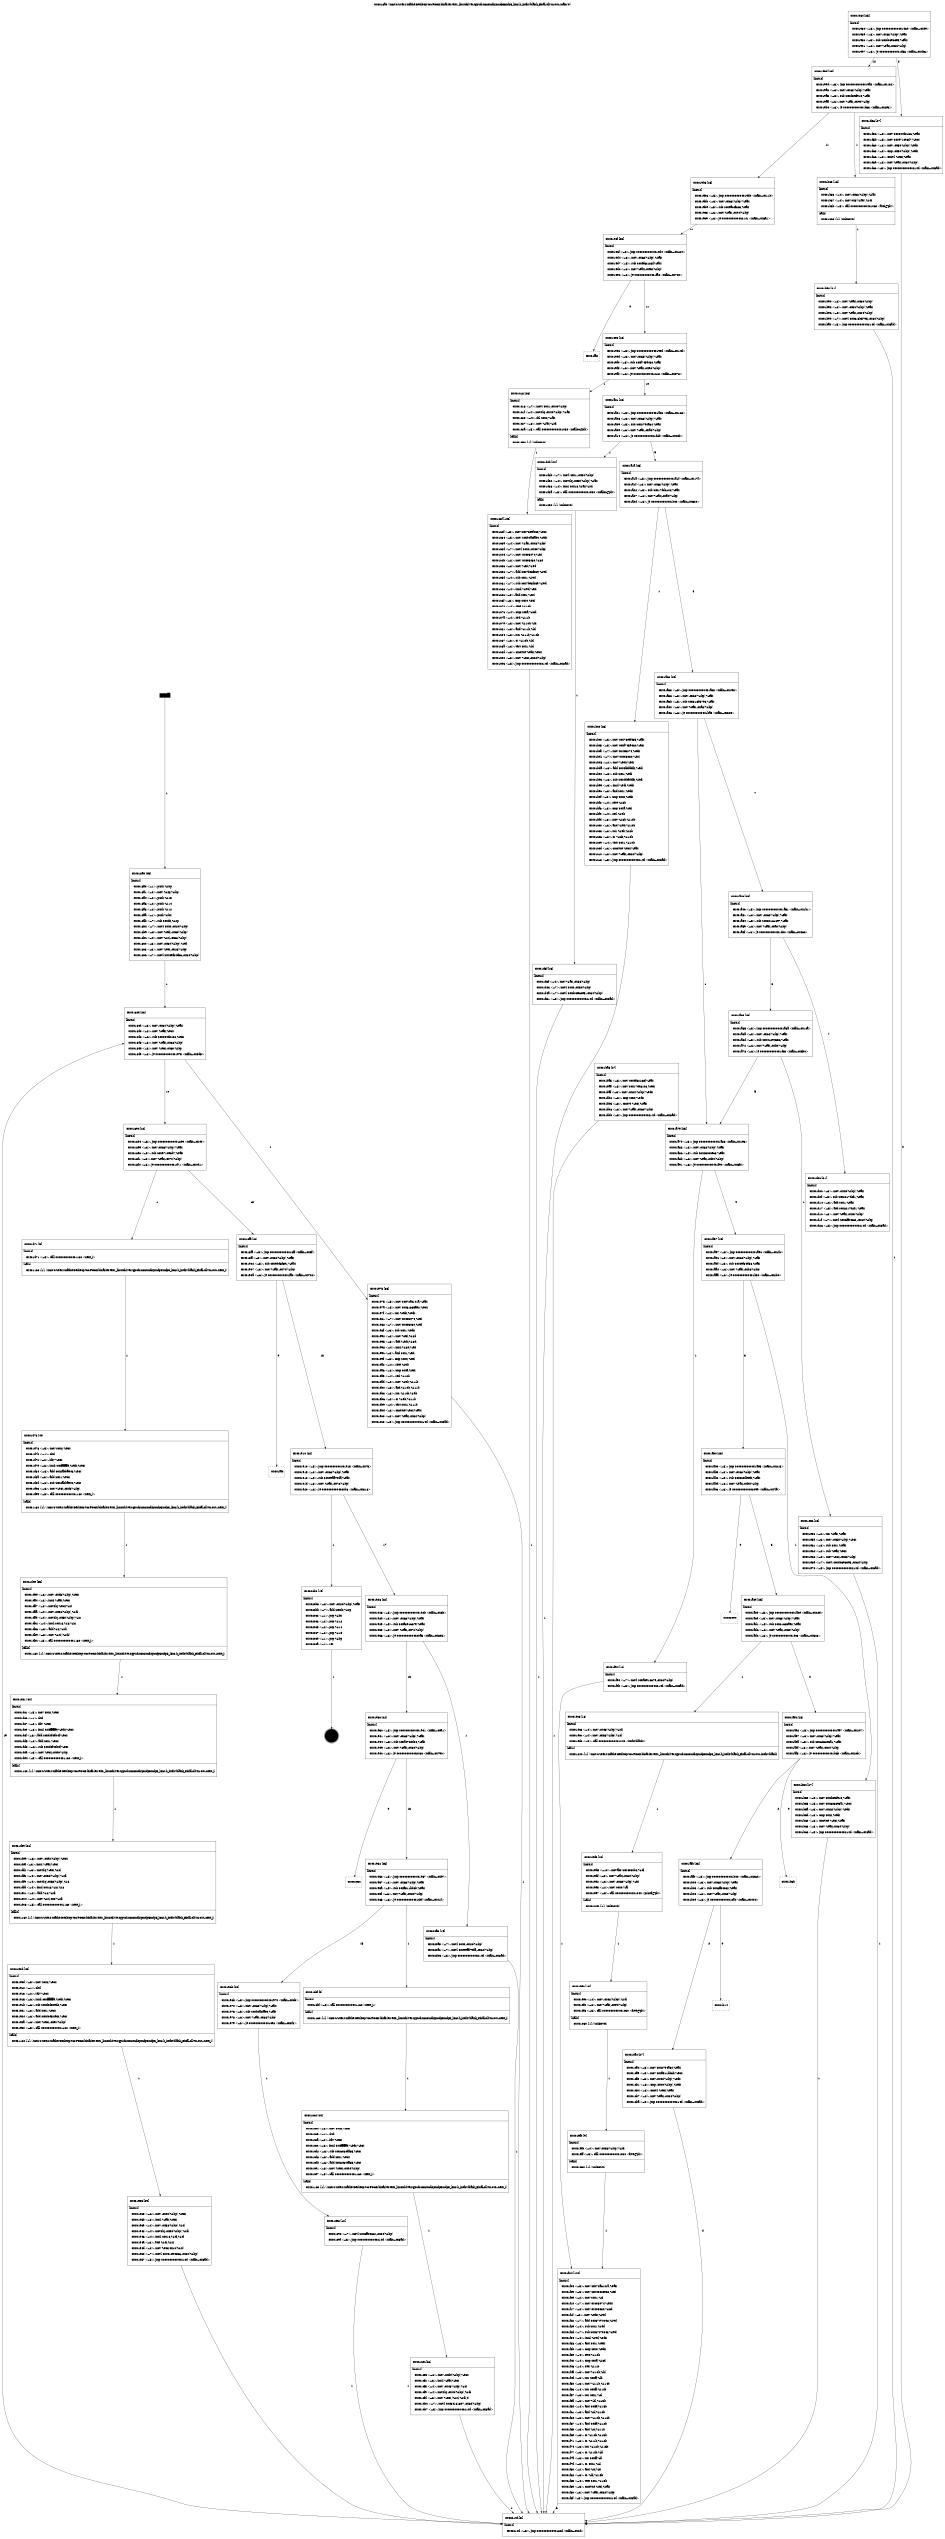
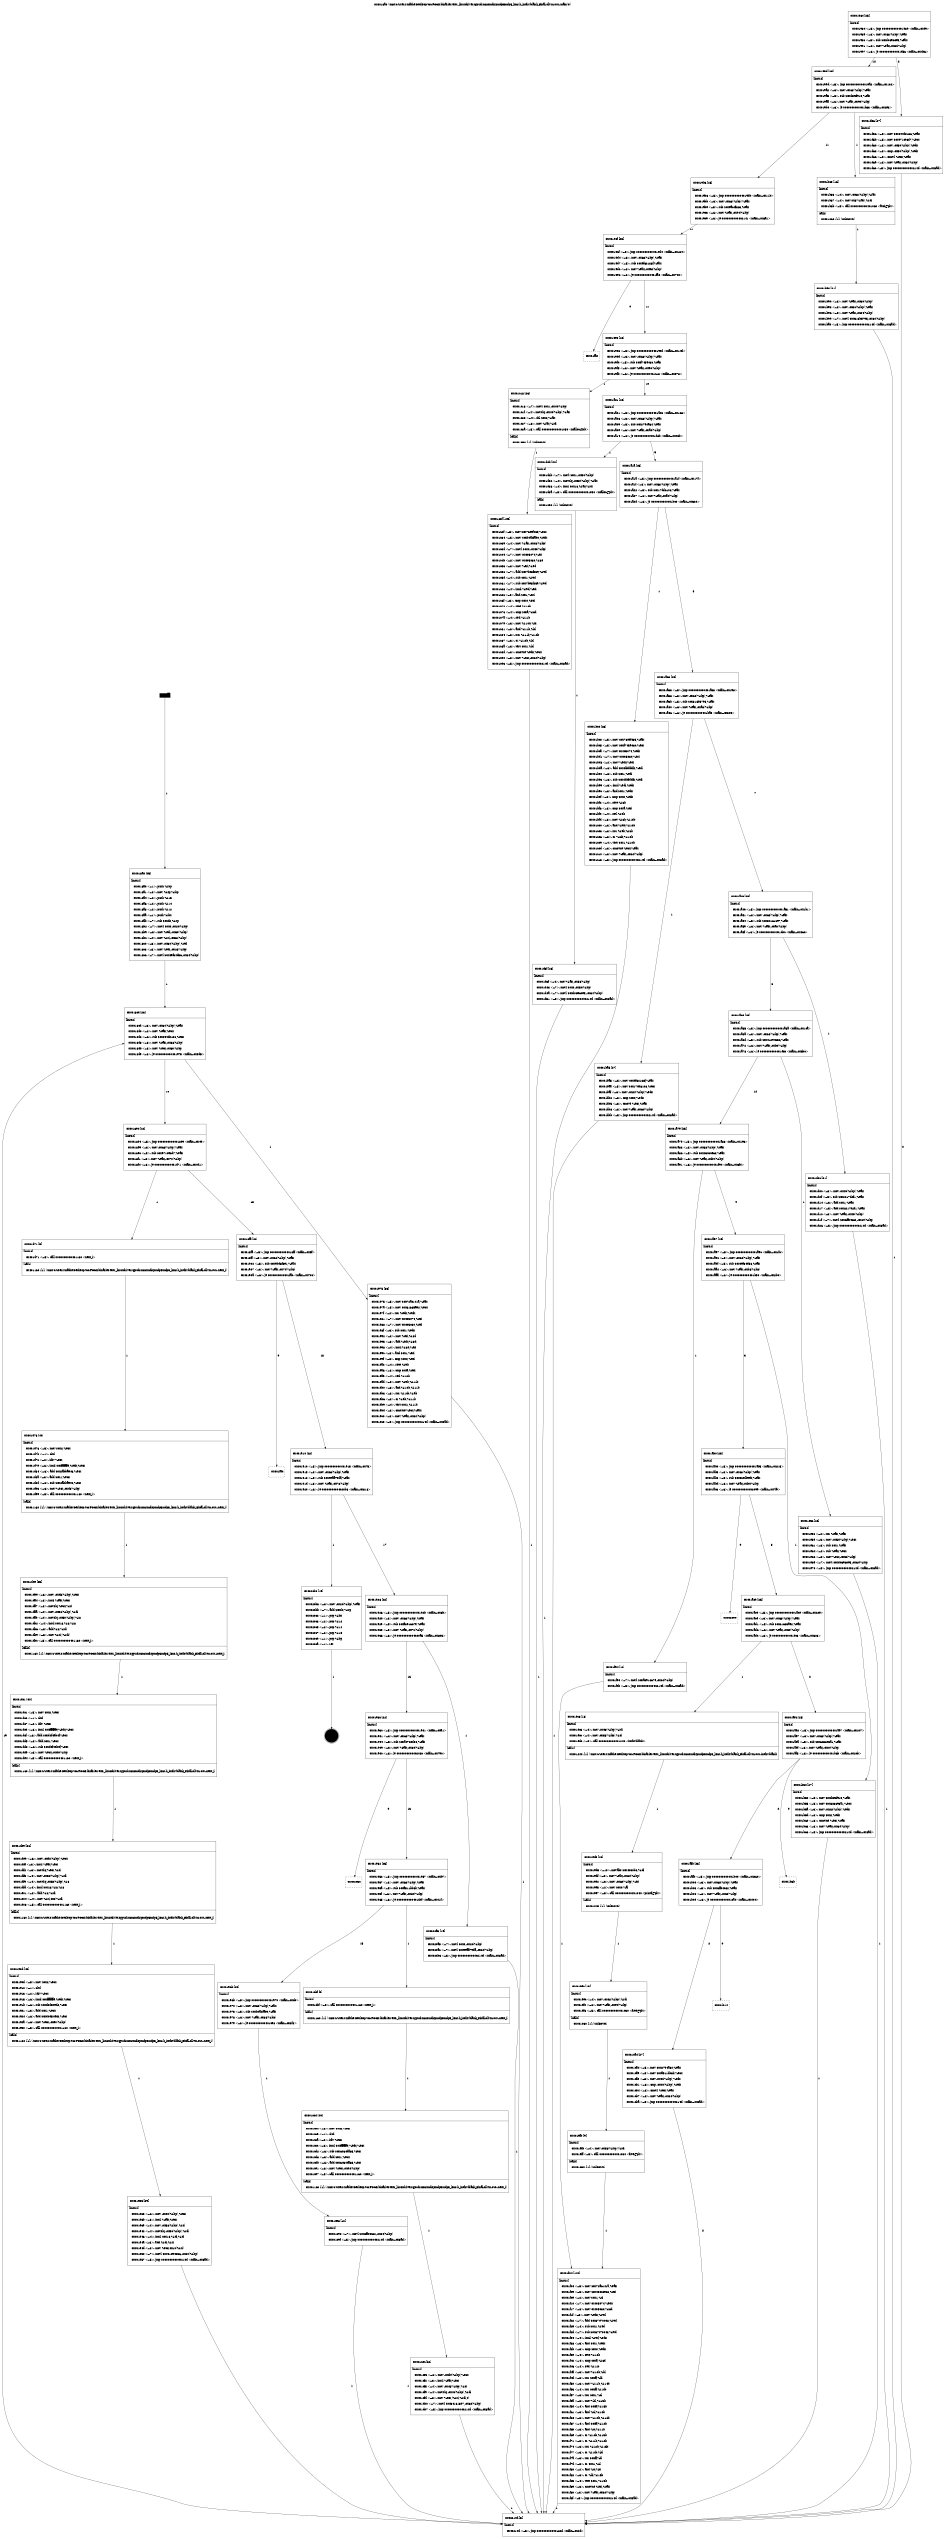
(702, 920) -> (667, 890)
(755, 1092) -> (755, 1092)
none -> (885, 2015)
(556, 2509) -> (556, 2509)
